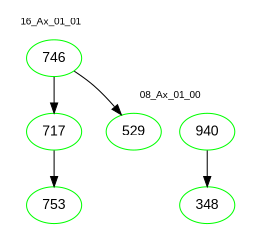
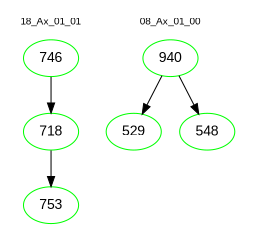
(51, 22) -> (51, 22)
(105, 96) -> (154, 90)
(54, 132) -> (51, 132)
(207, 205) -> (207, 132)
